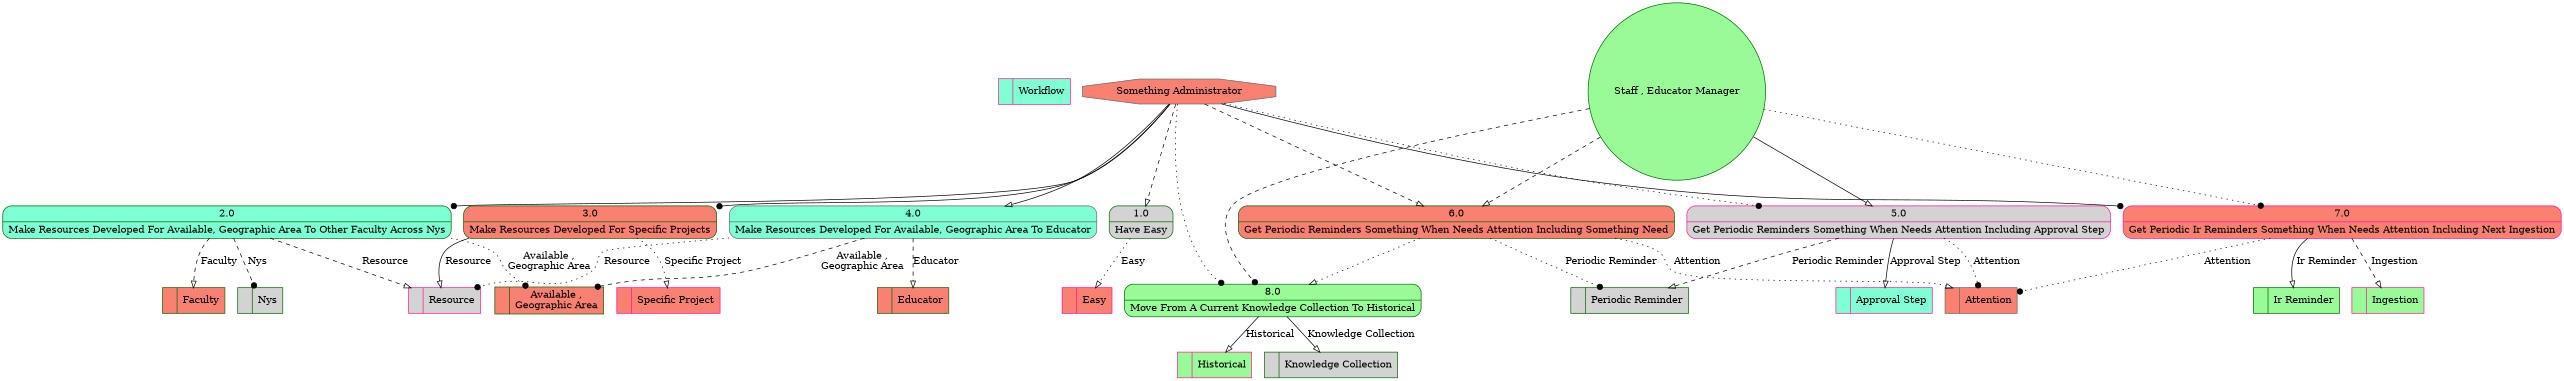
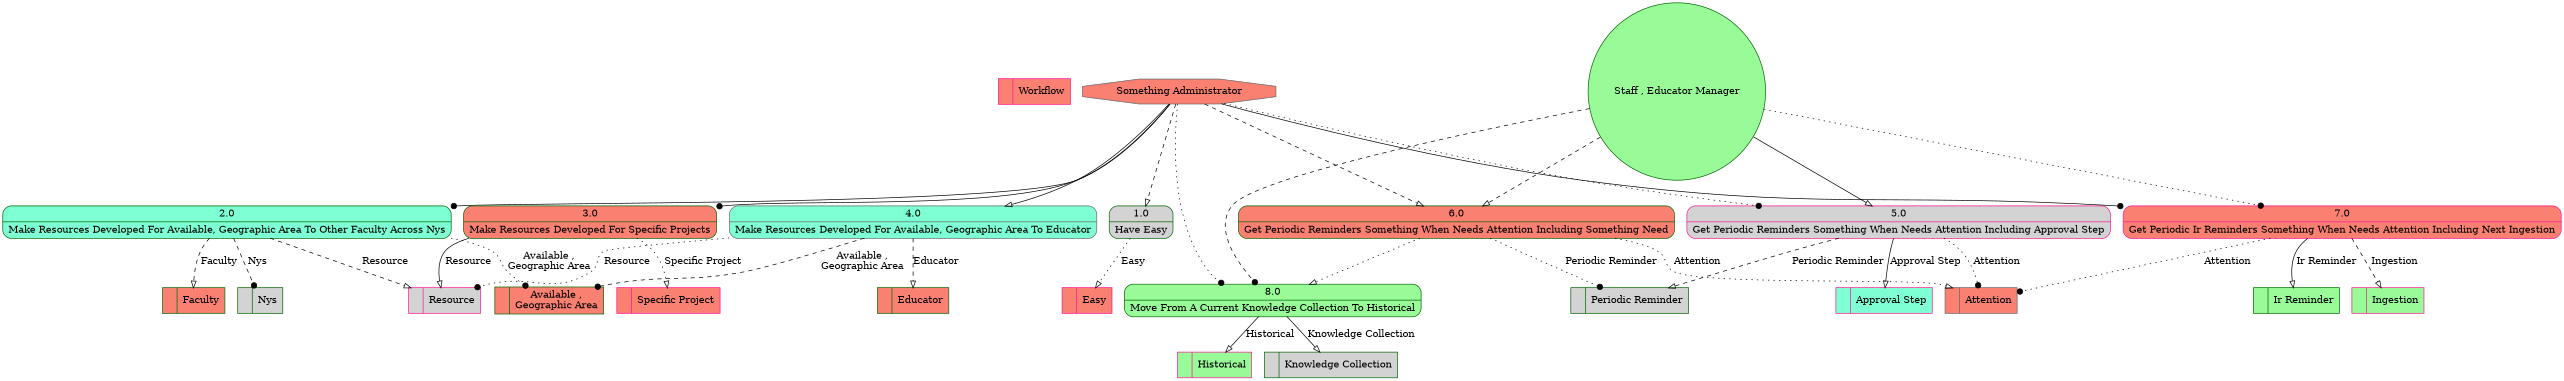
(1034, 92) -> (1034, 92)
